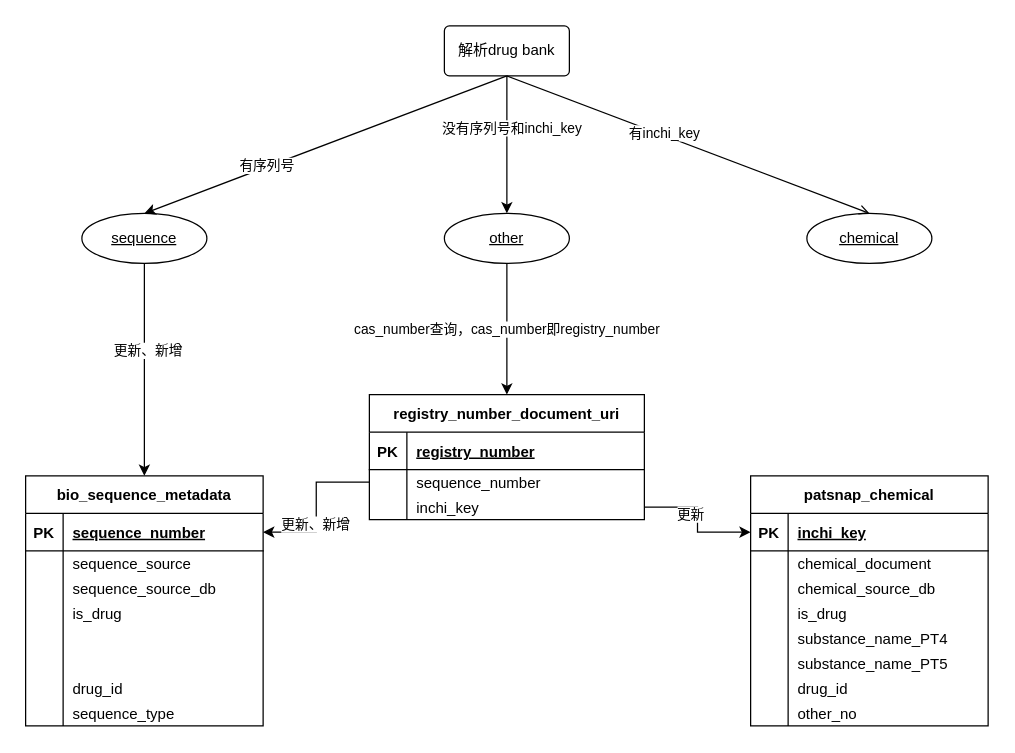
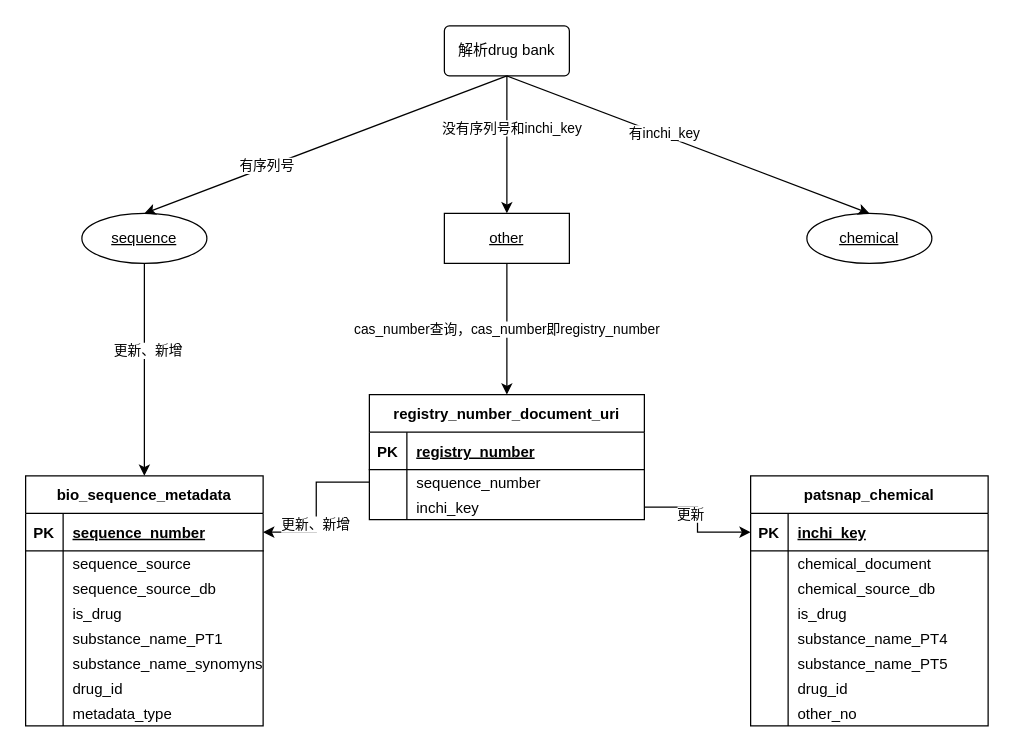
(862, 210) -> (860, 210)
(507, 238) -> (507, 238)
none -> (163, 638)
none -> (163, 663)
(127, 714) -> (127, 714)
